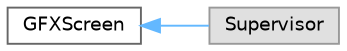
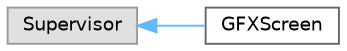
(185, 26) -> (181, 26)
